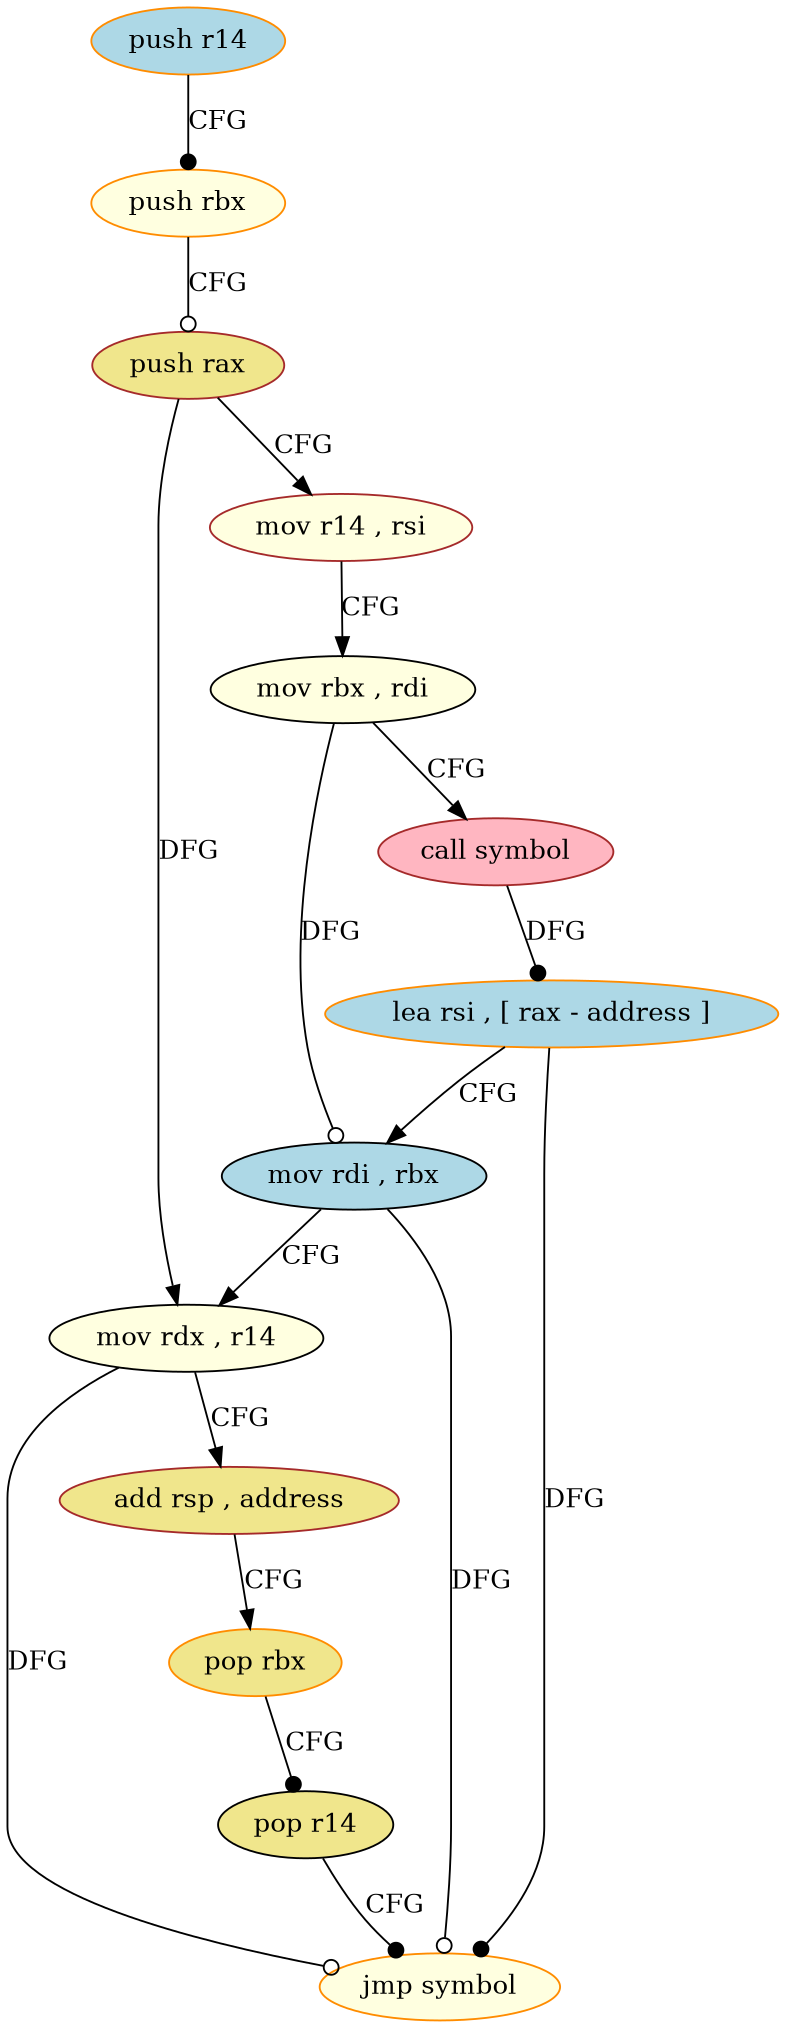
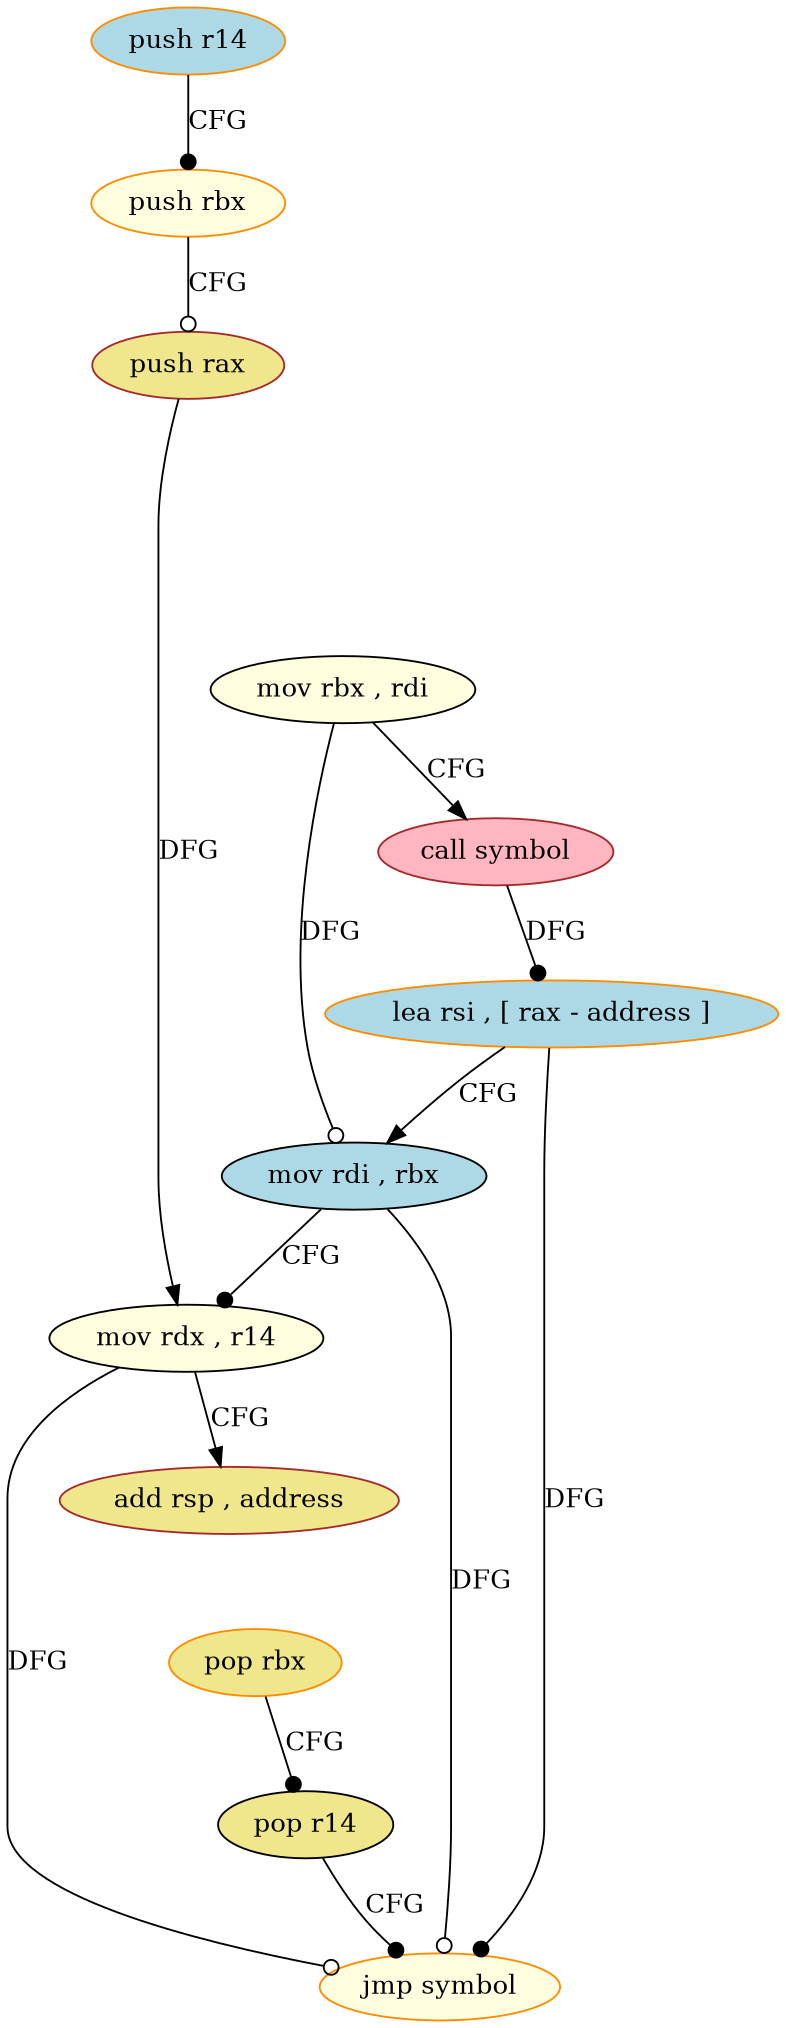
(341, 527) -> none
(276, 1252) -> (276, 1252)
(241, 1572) -> none
